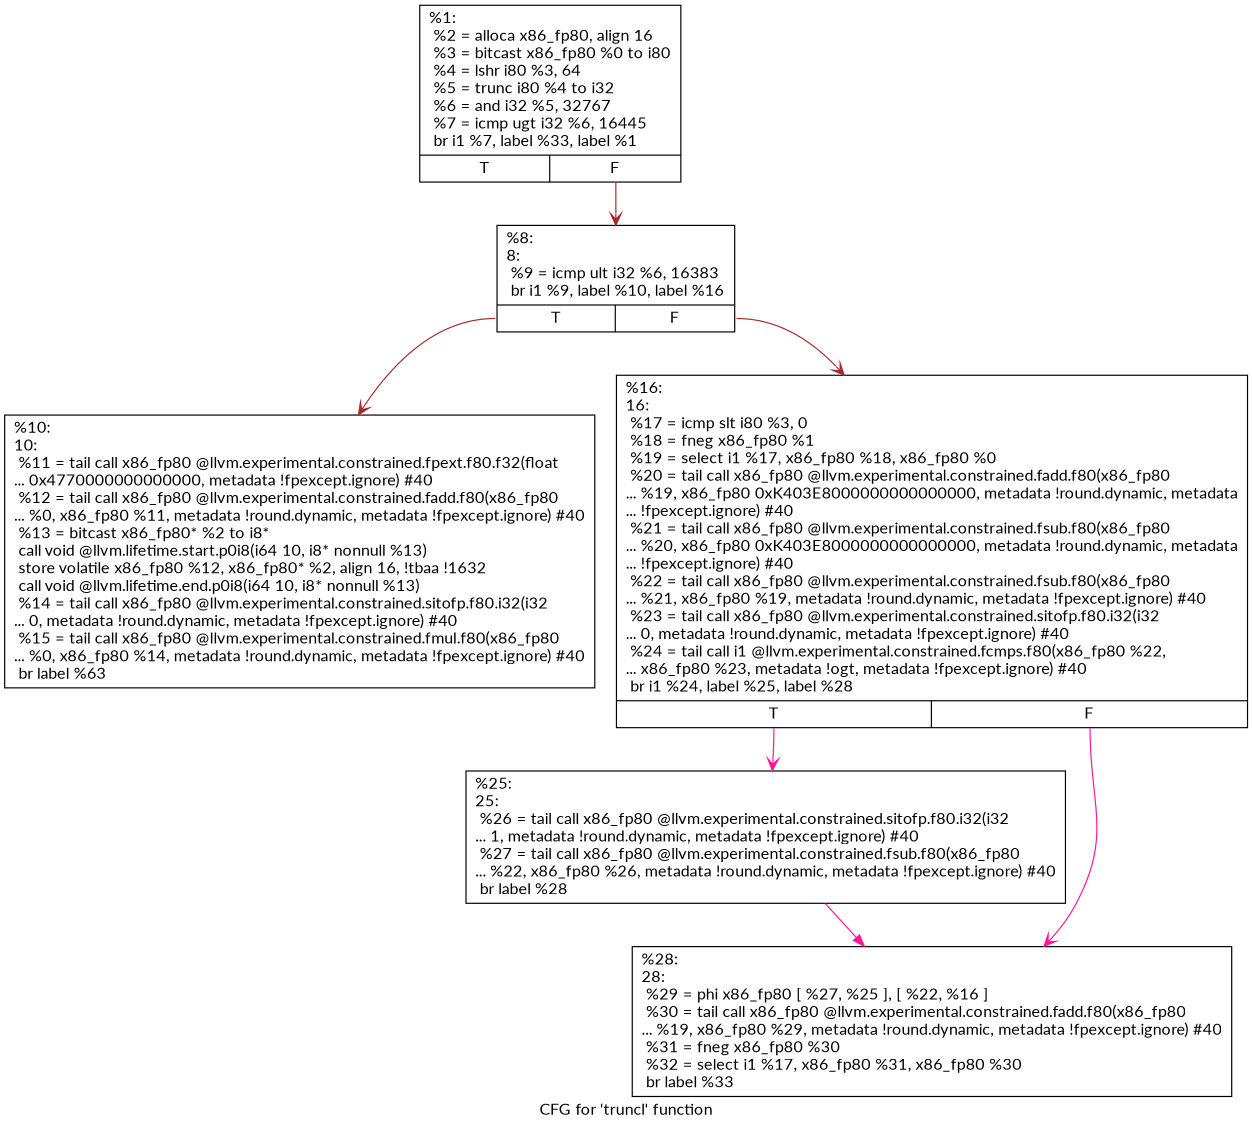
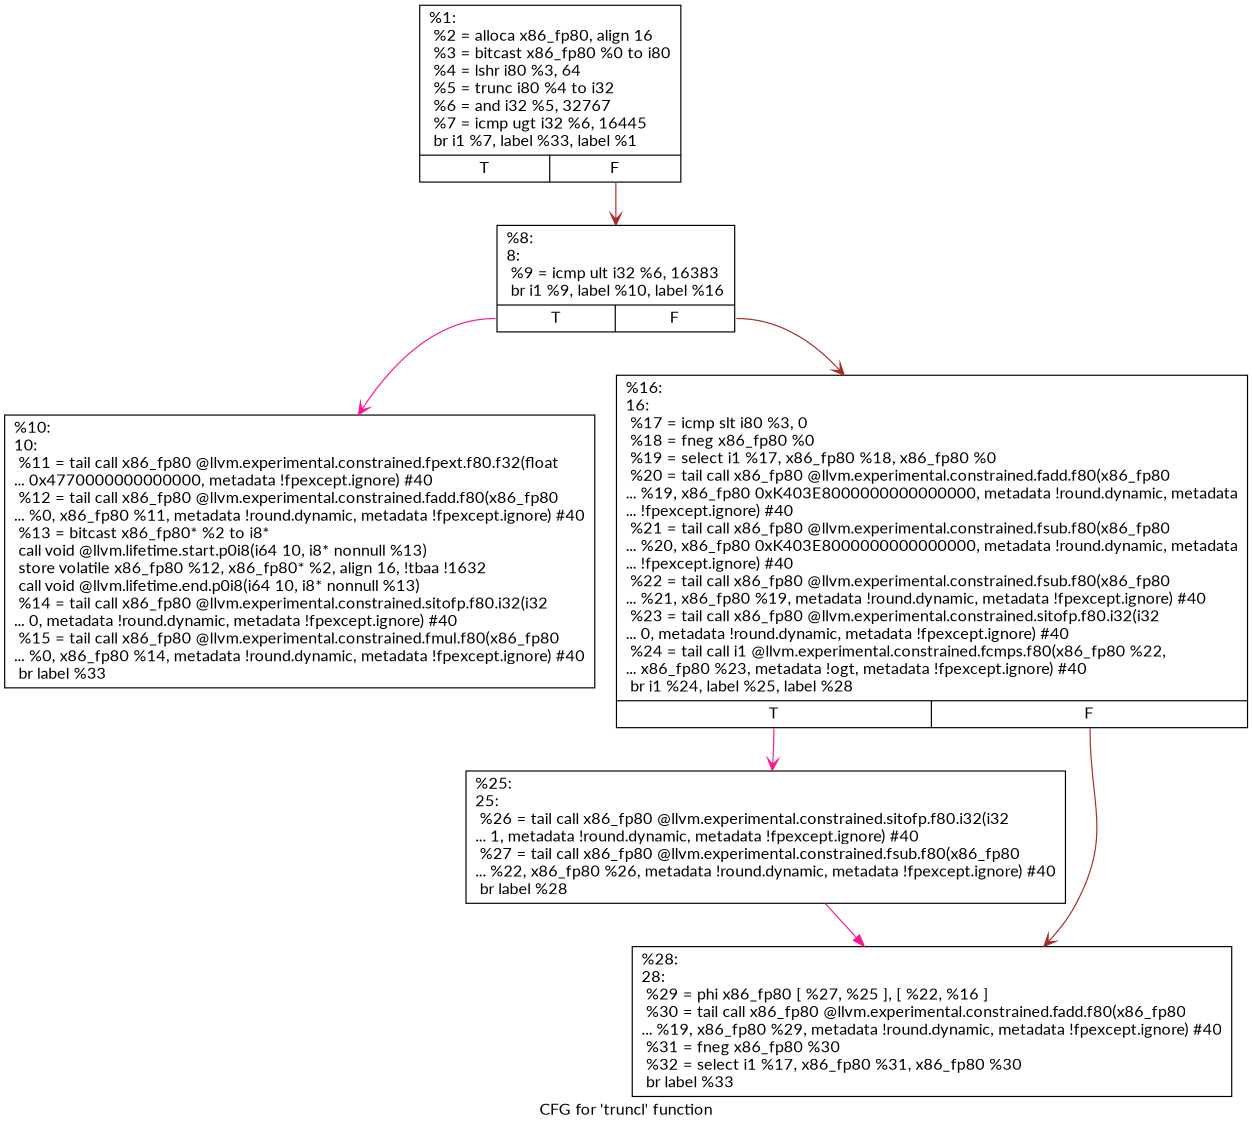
(420, 345) -> (420, 345)
(721, 441) -> (721, 441)
(60, 674) -> (60, 674)
(1096, 839) -> (1096, 839)
